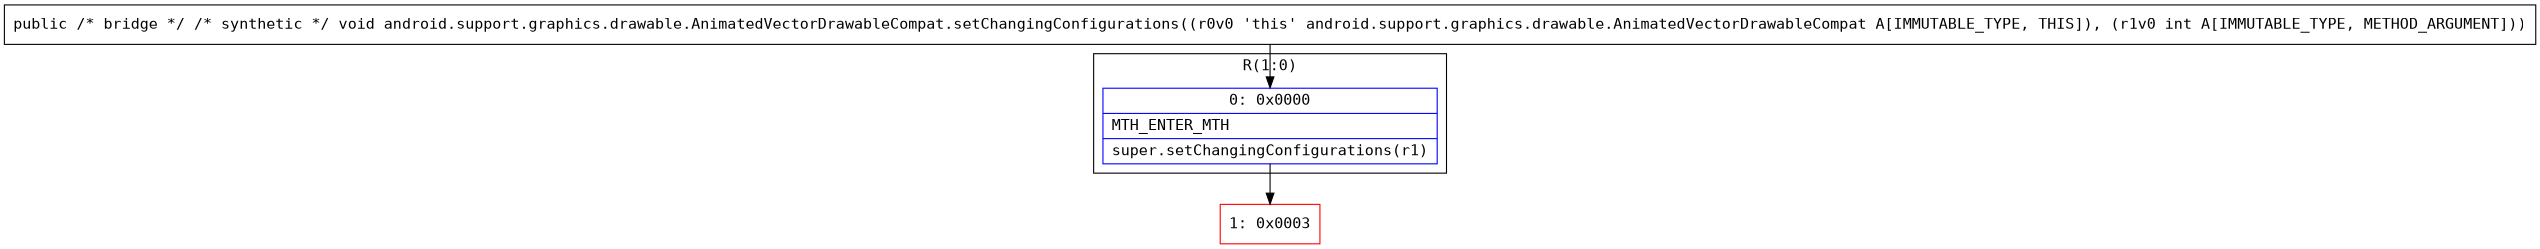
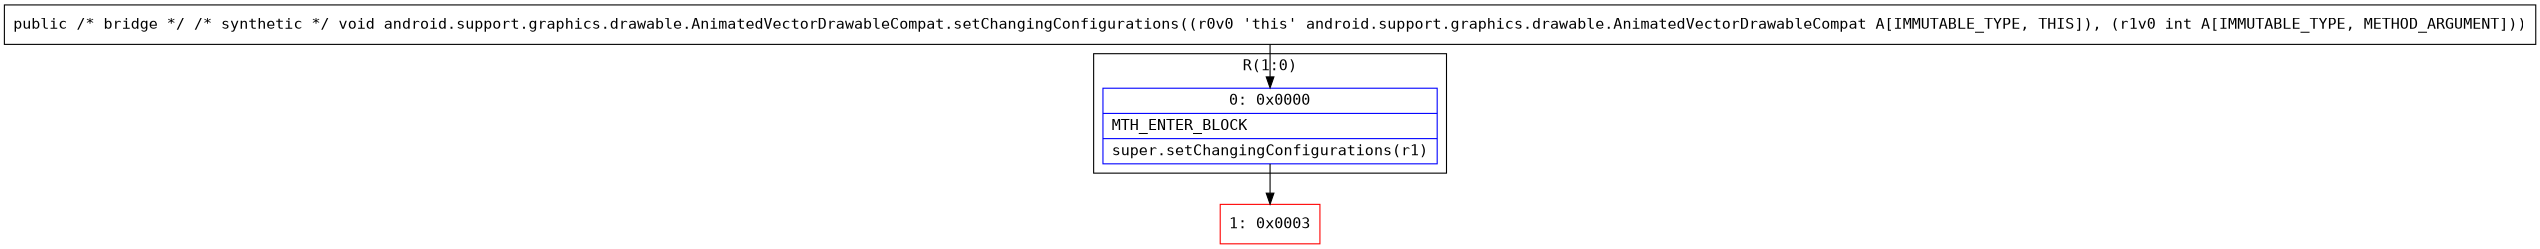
(1171, 125) -> (1180, 125)
